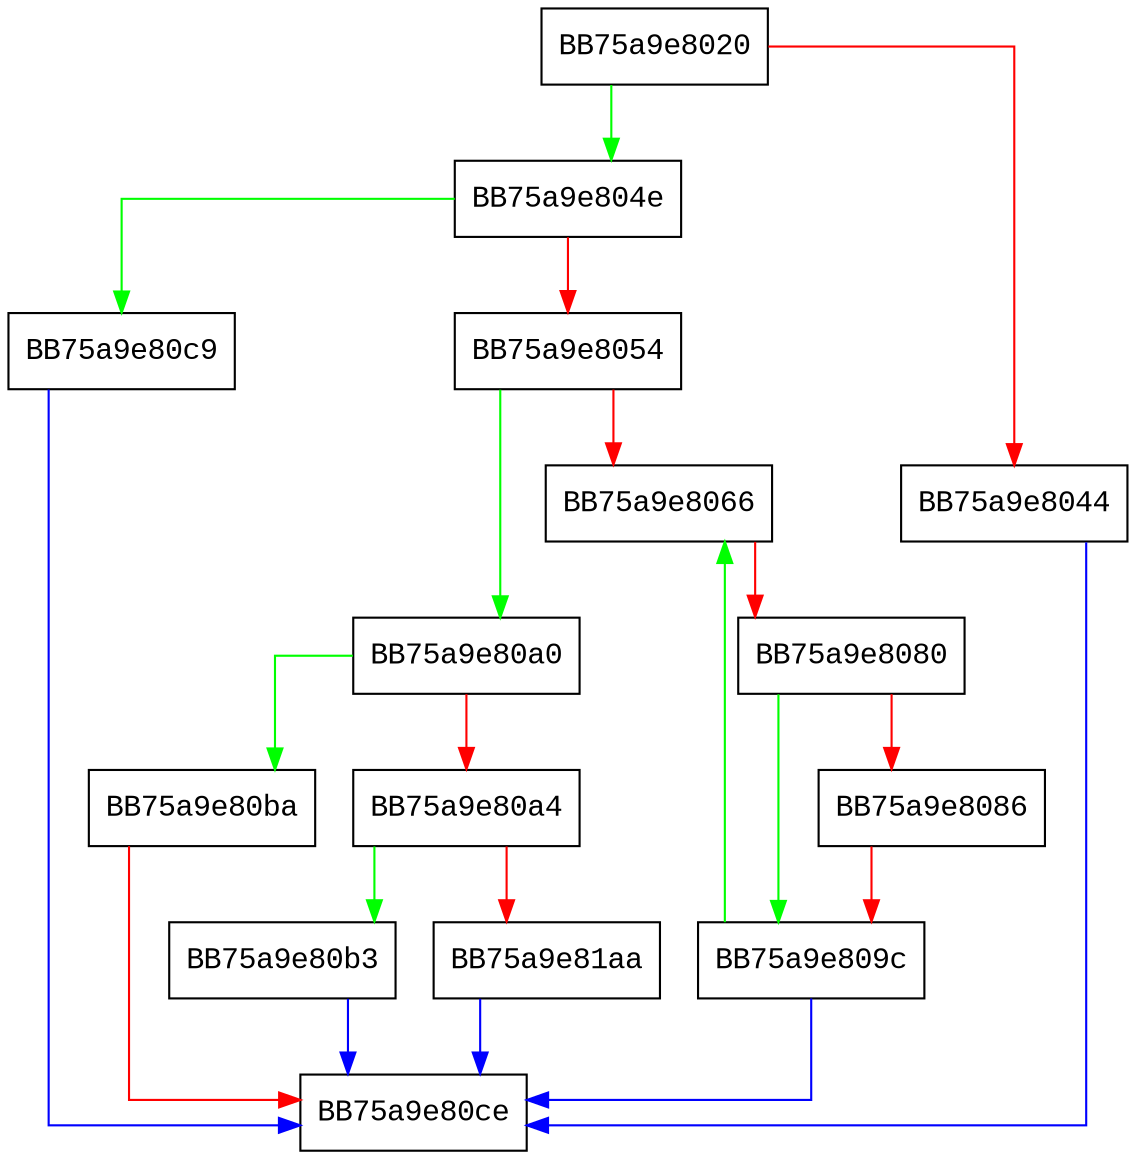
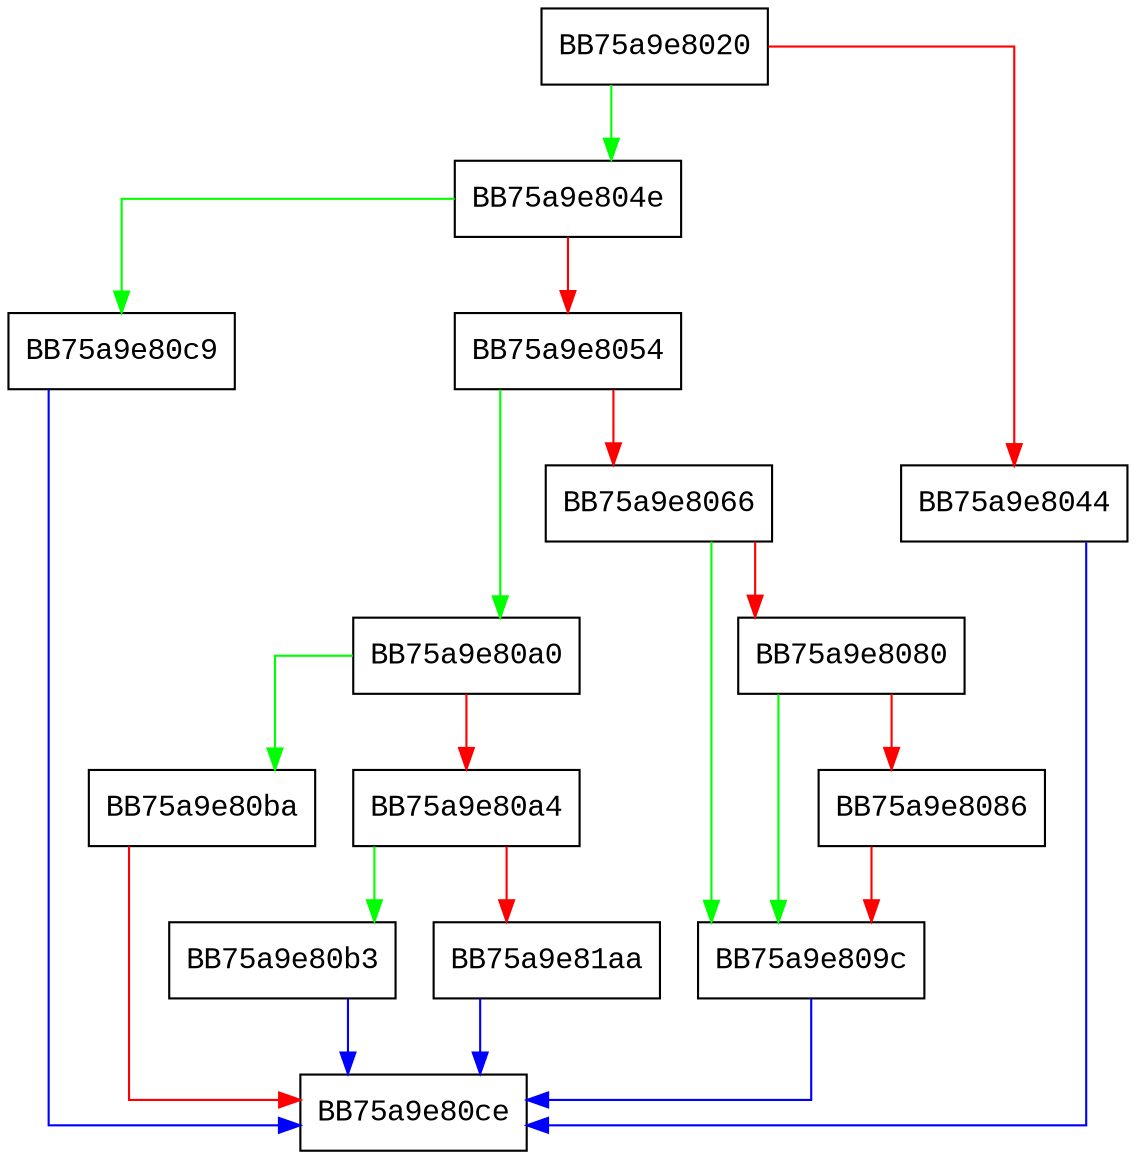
(725, 743) -> (711, 721)
